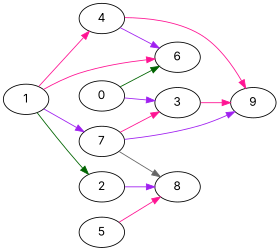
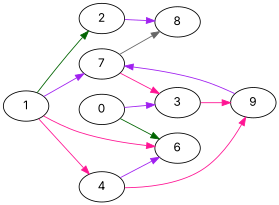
(177, 131) -> (185, 76)
(102, 232) -> none
